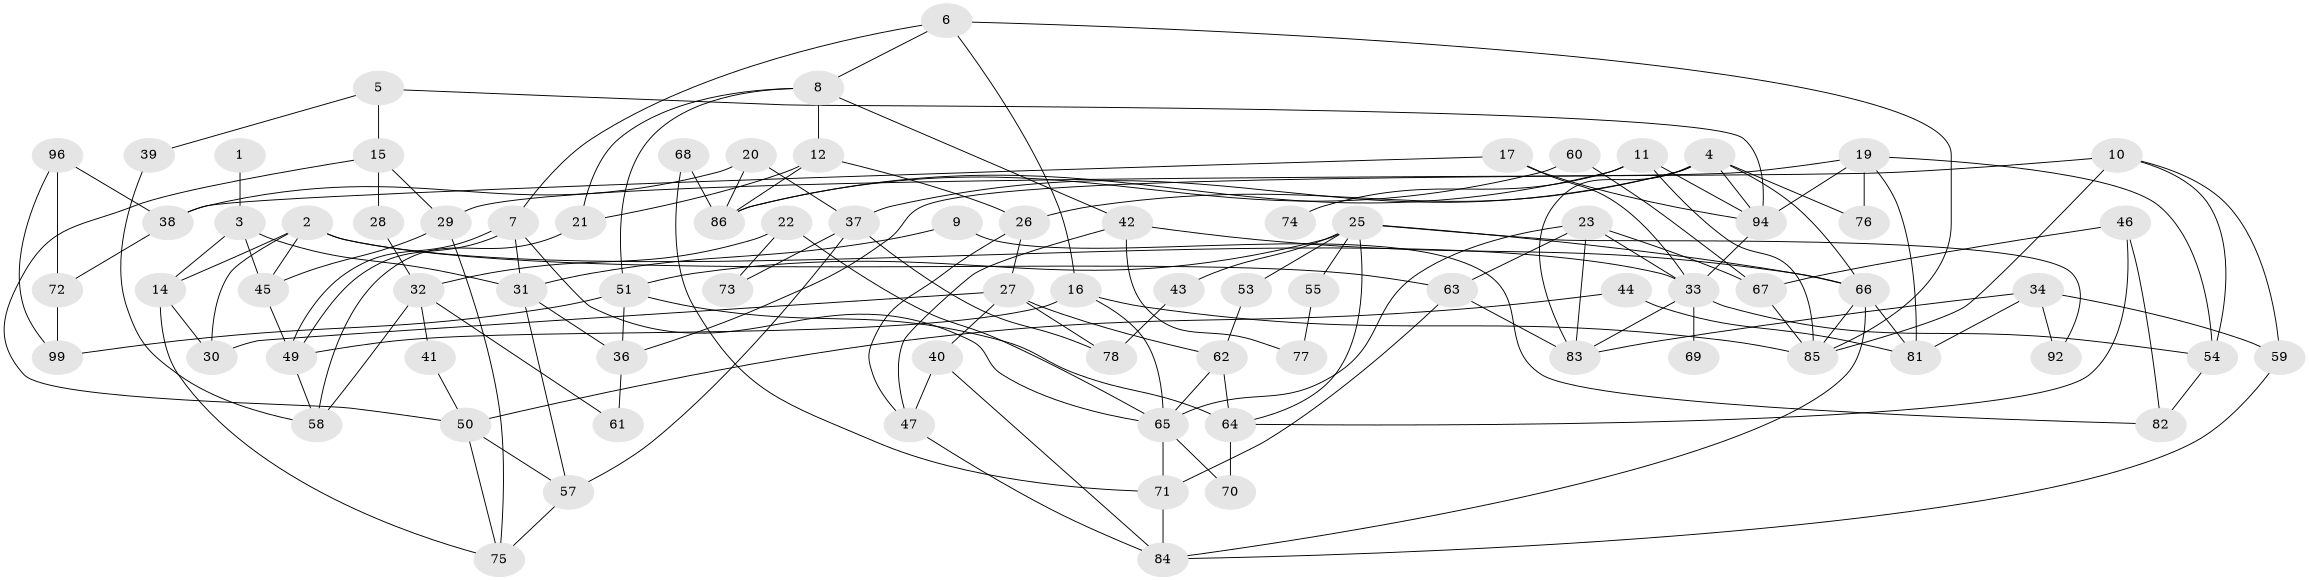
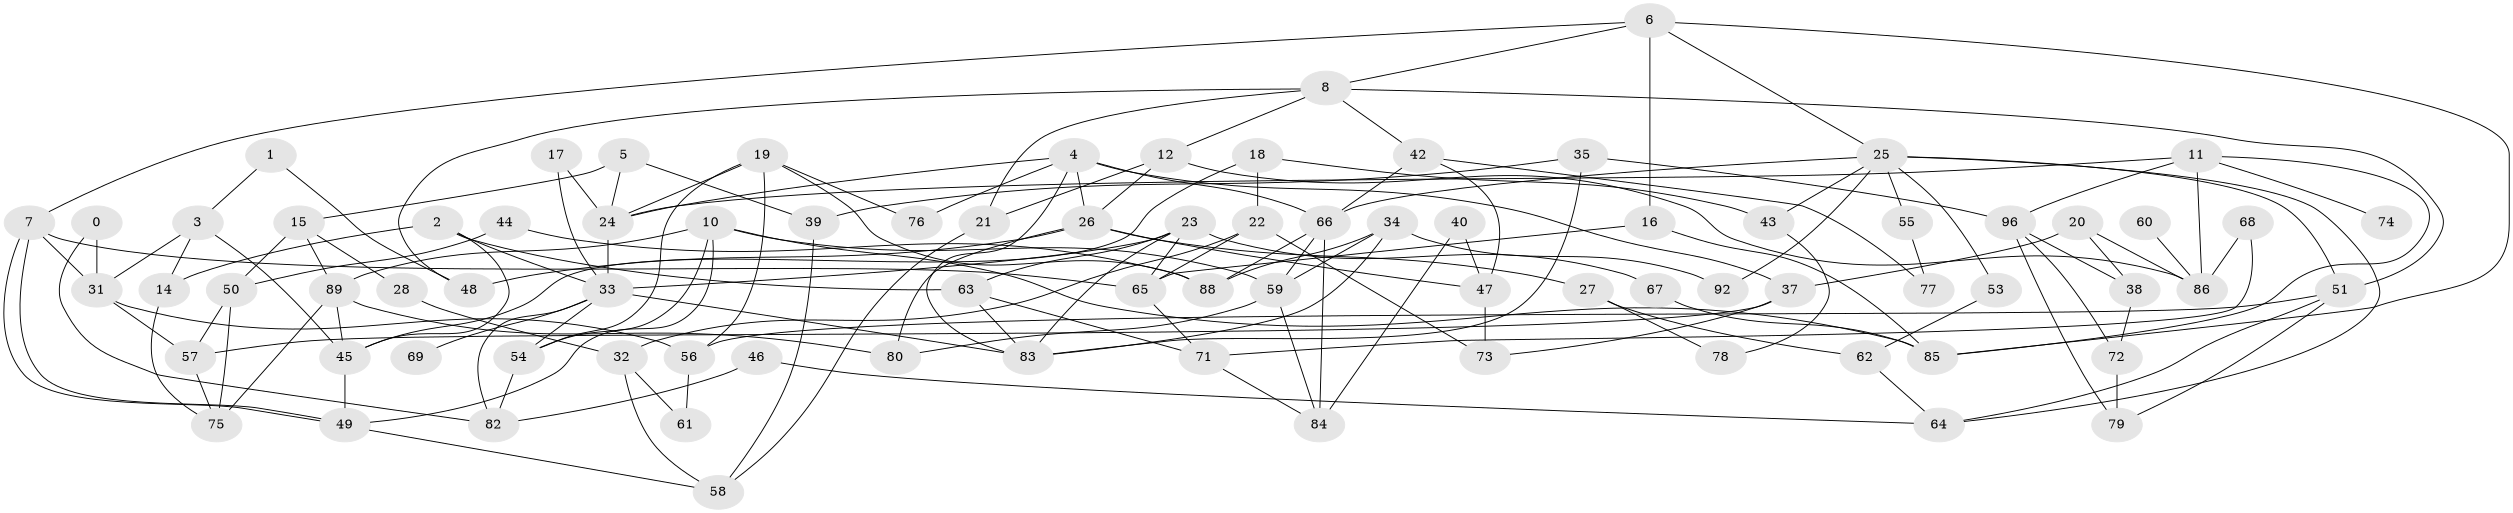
none -> (1766, 88)
none -> (1258, 155)
none -> (1582, 155)
(834, 177) -> none
none -> (2101, 185)
(1670, 220) -> none
(446, 223) -> (335, 290)
(957, 223) -> (97, 223)
(1761, 223) -> (608, 223)
(1934, 254) -> none
none -> (469, 290)
(973, 306) -> none
(1839, 323) -> (1300, 257)
(973, 324) -> none
(631, 333) -> (570, 359)
none -> (484, 342)
(57, 358) -> (2117, 425)
(212, 358) -> none
(430, 358) -> none
(622, 358) -> (689, 358)
none -> (895, 358)
(1916, 358) -> (1208, 290)
(1193, 391) -> none
(1230, 492) -> none
(1032, 499) -> (1485, 332)
